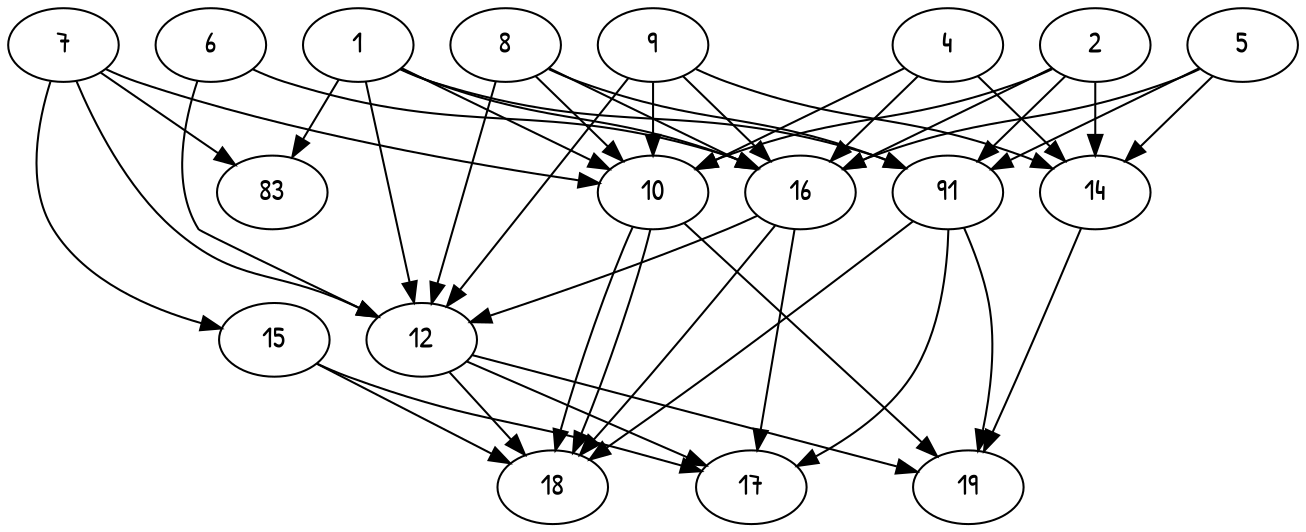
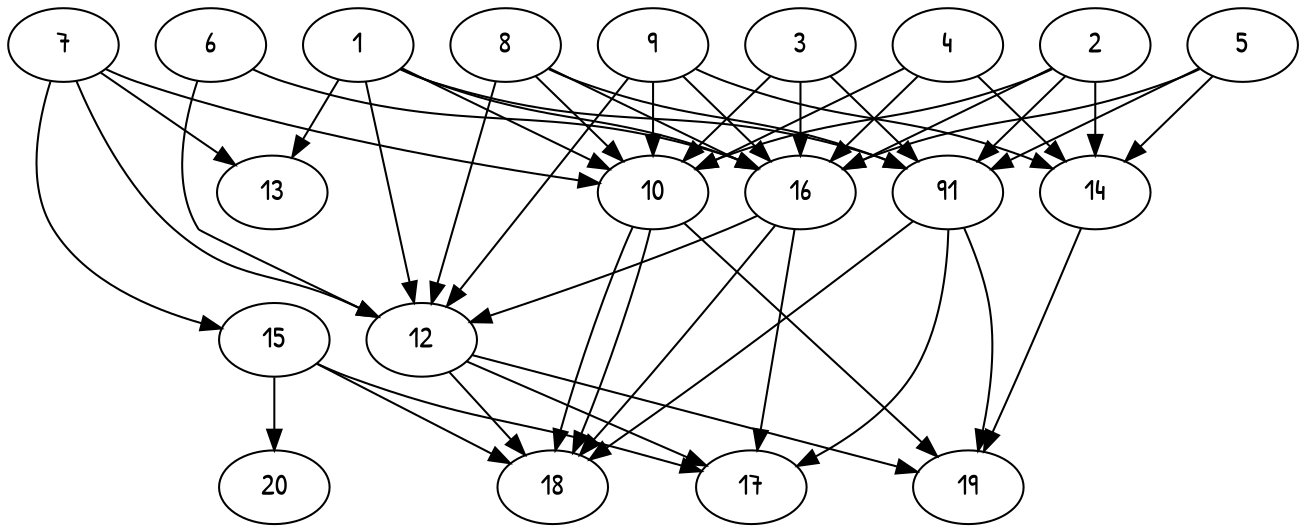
none -> (800, 45)
(272, 192) -> (272, 192)
none -> (274, 487)
